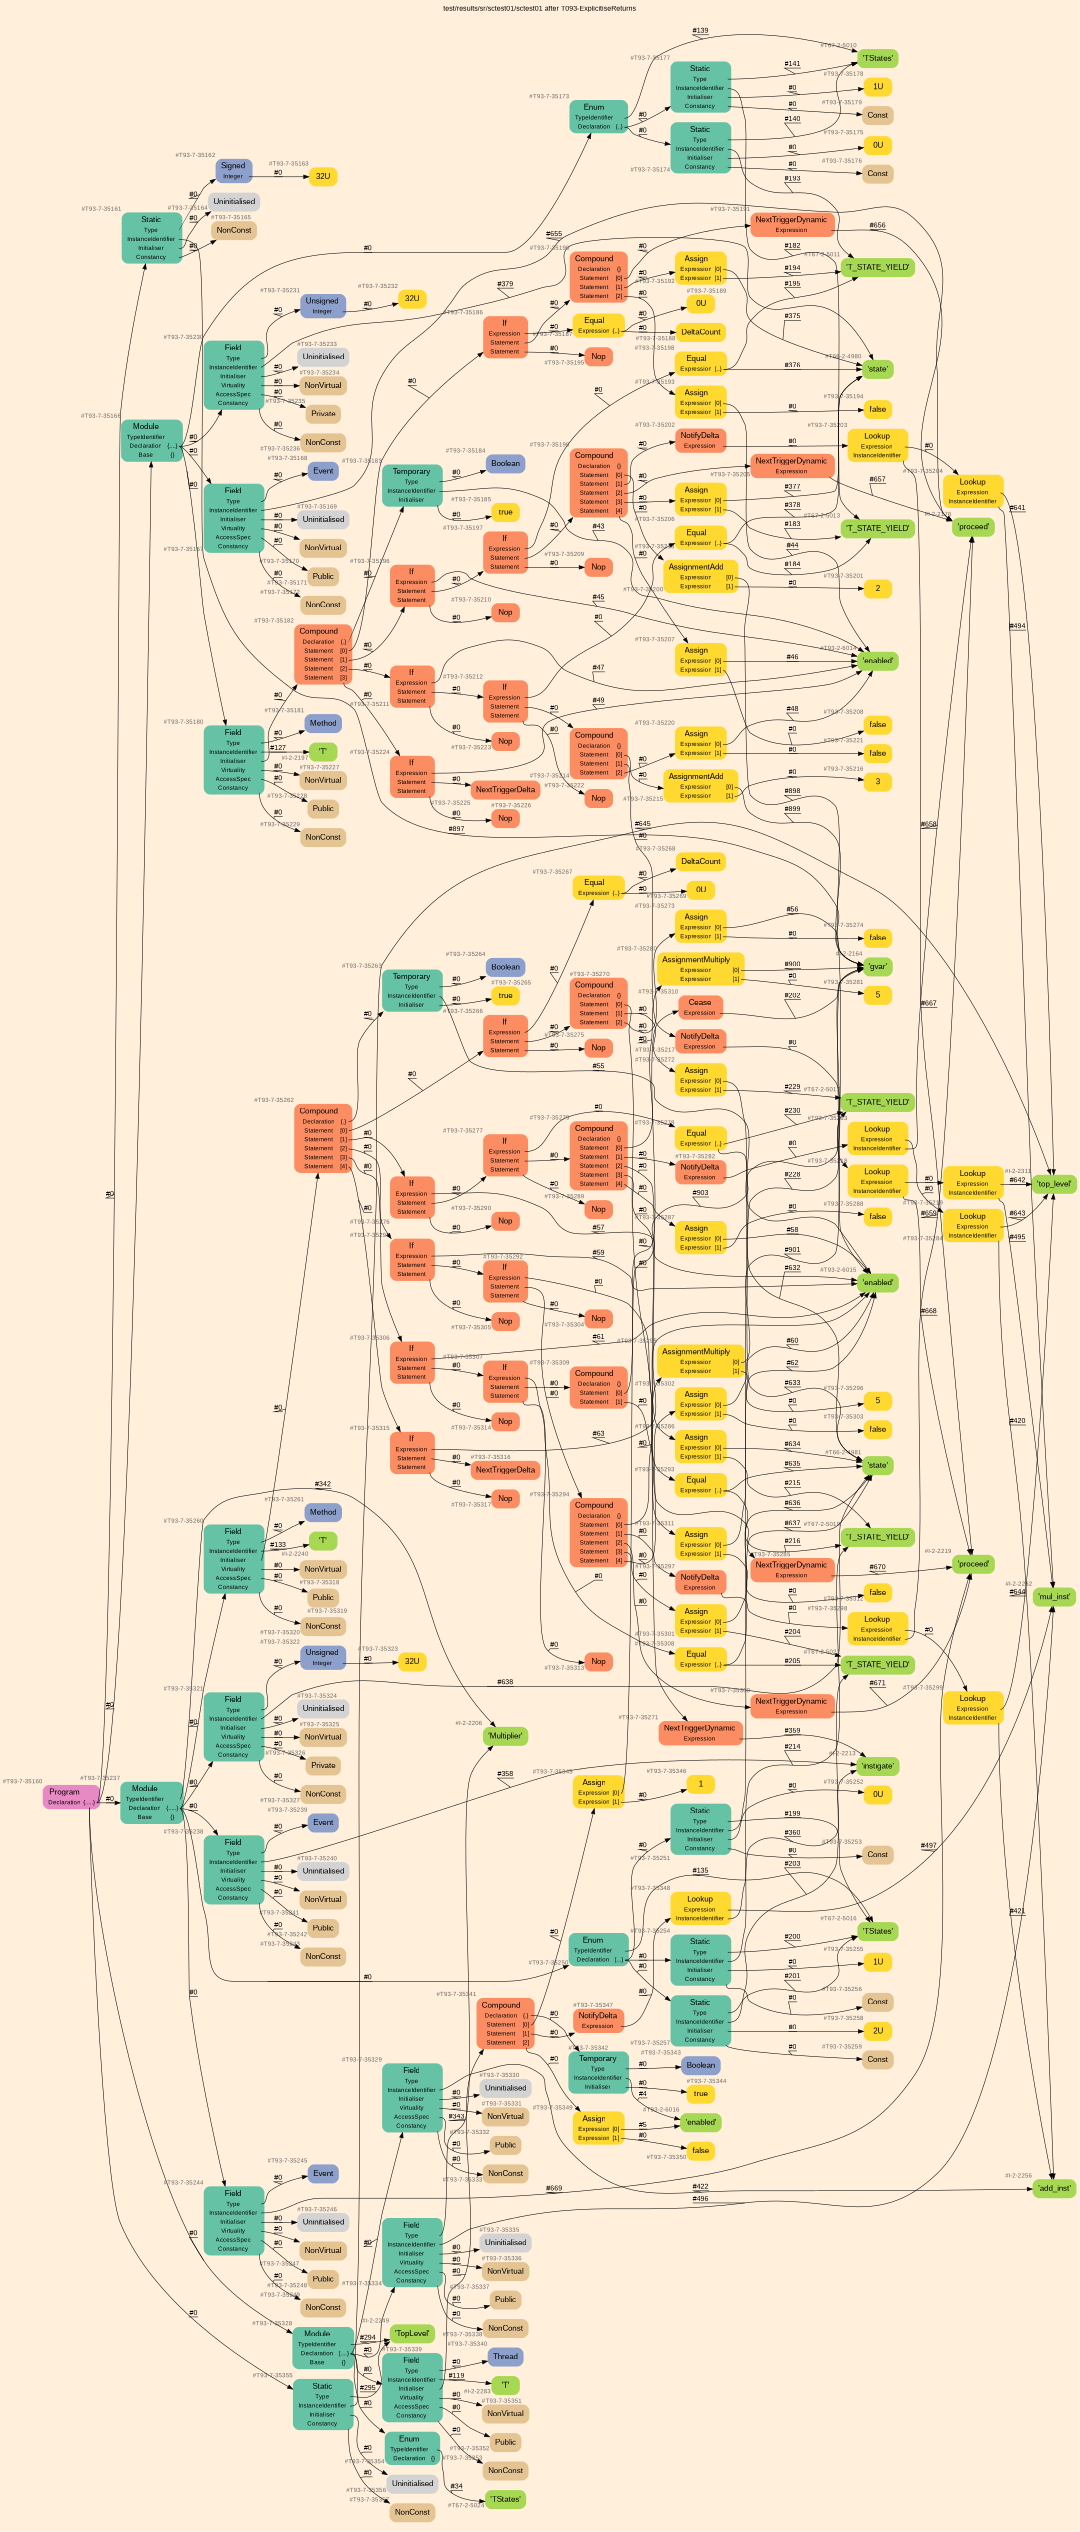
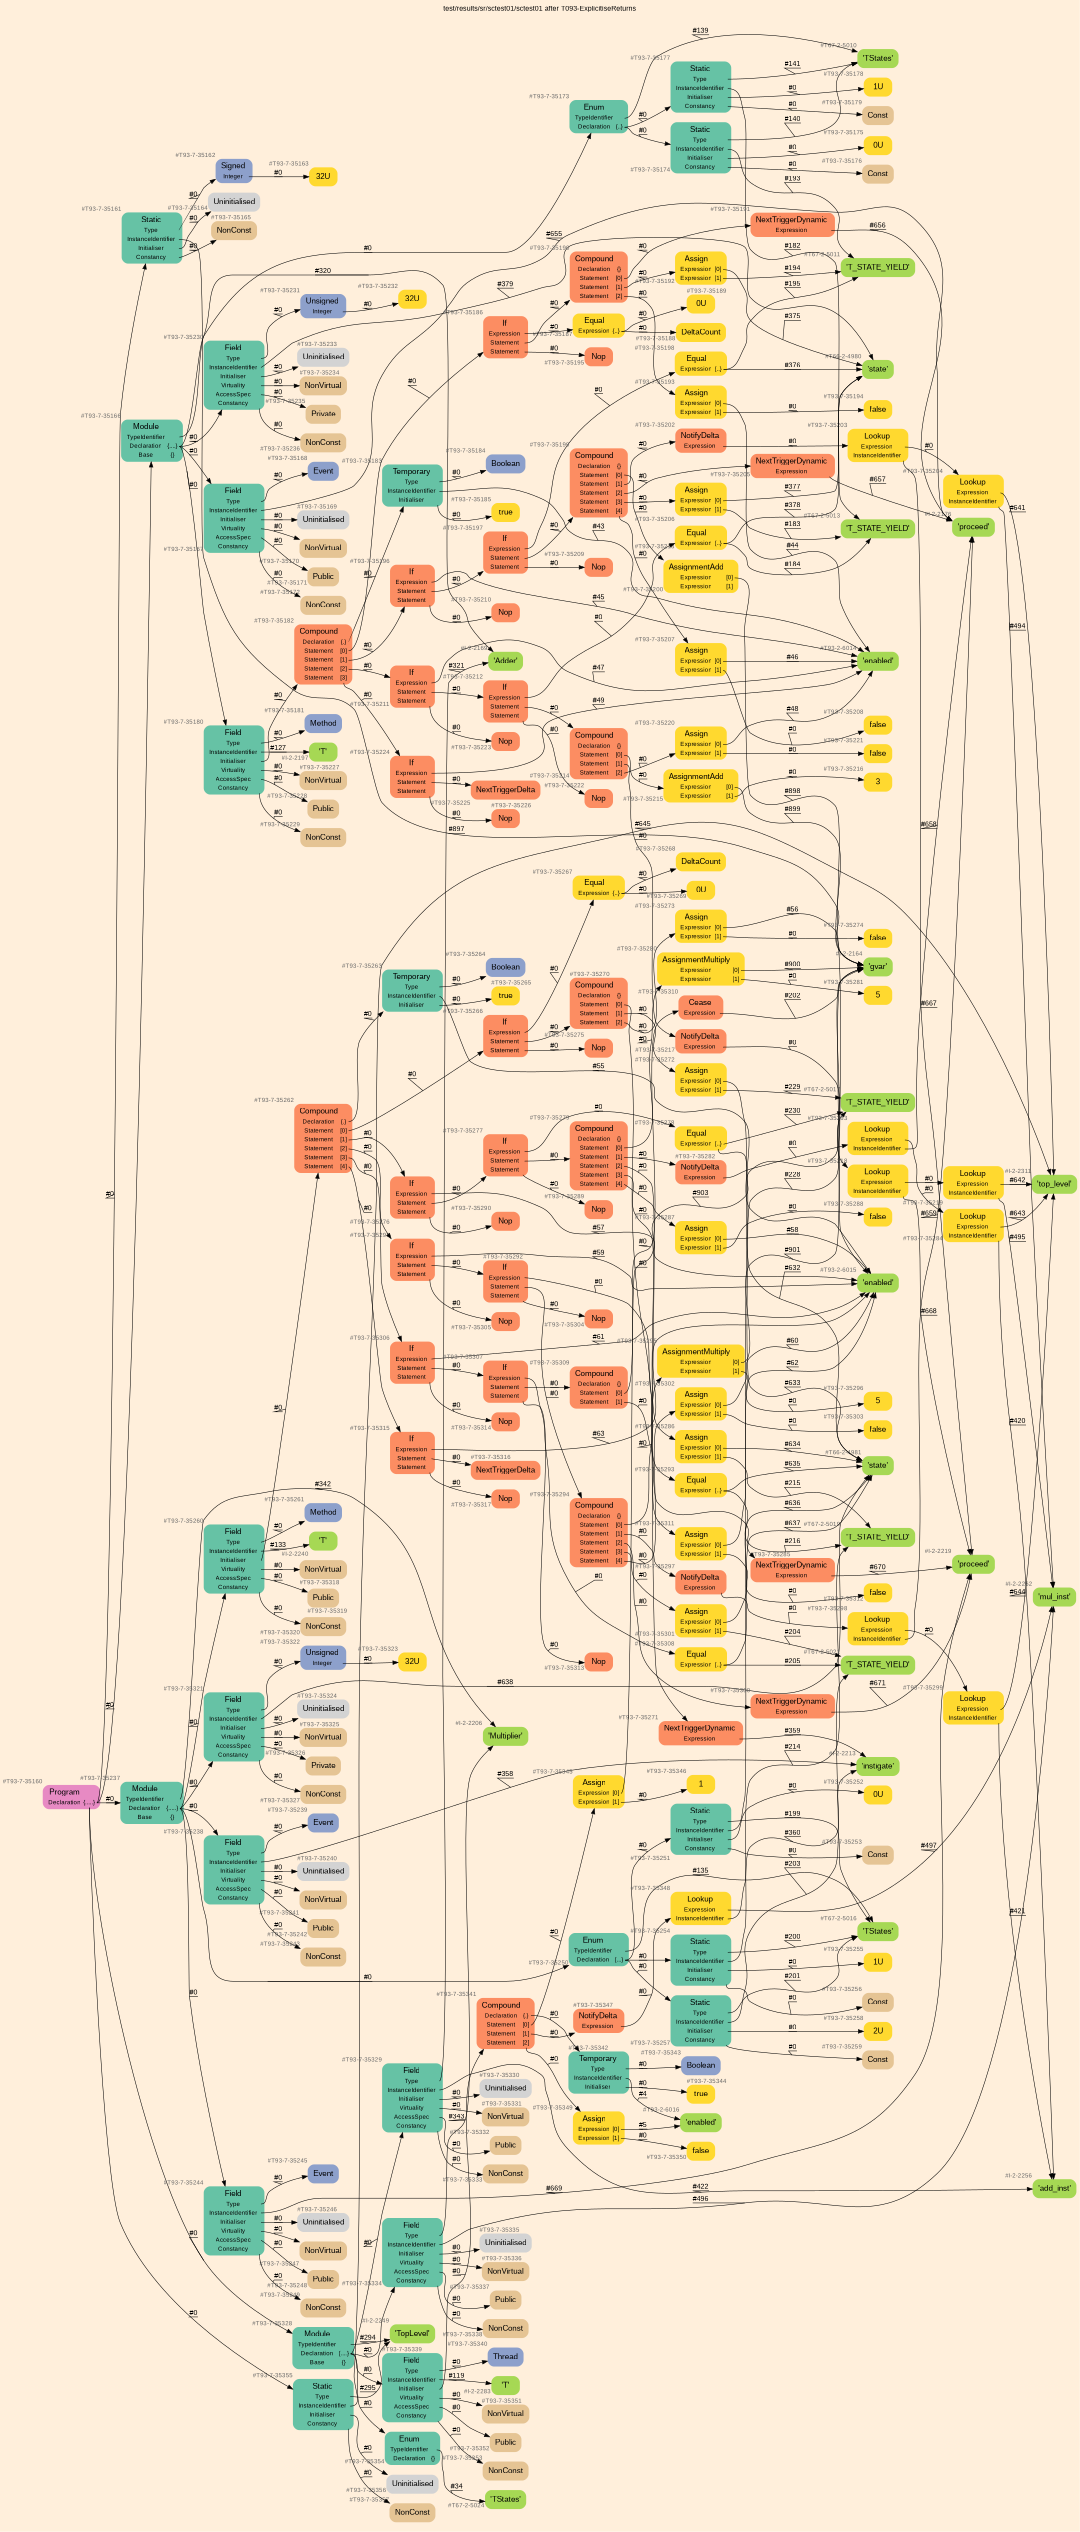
(878, 589) -> none
none -> (506, 661)
